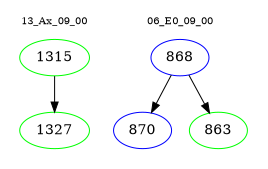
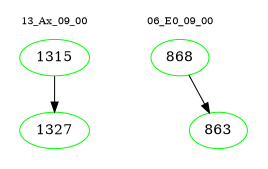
(180, 58) -> (180, 58)
(143, 130) -> none
